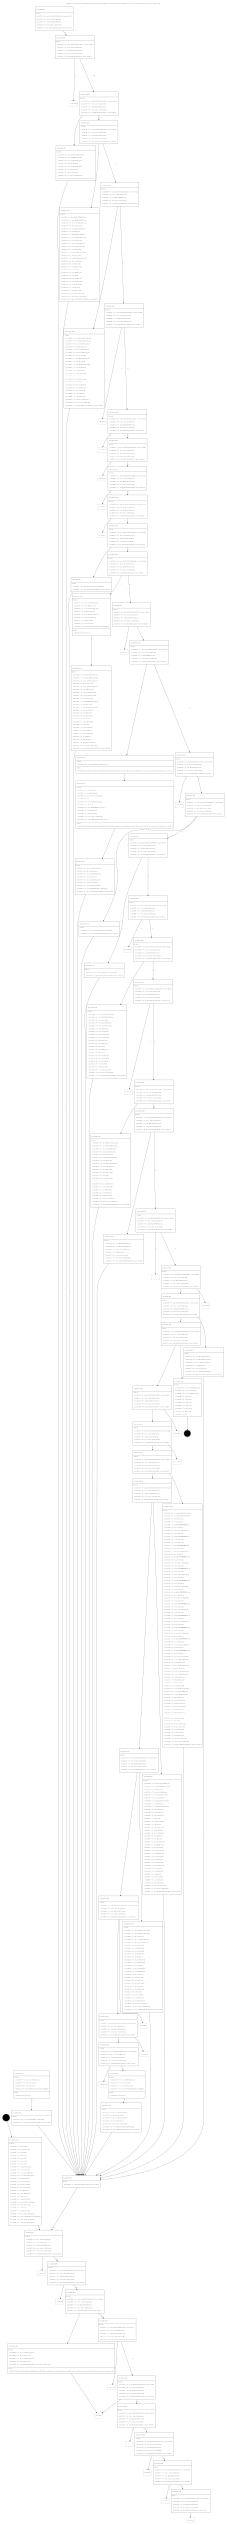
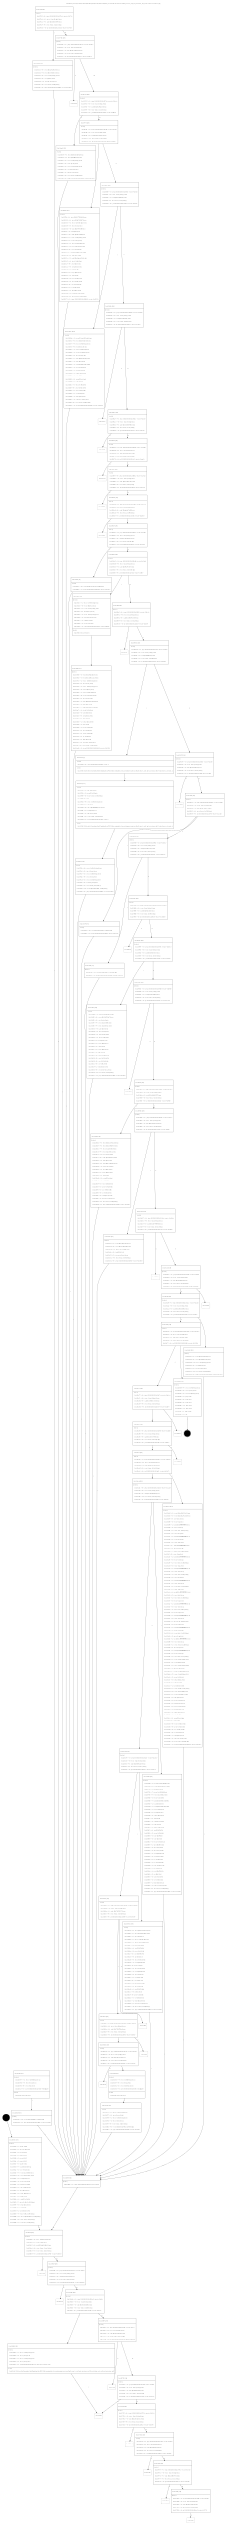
none -> (53, 75)
